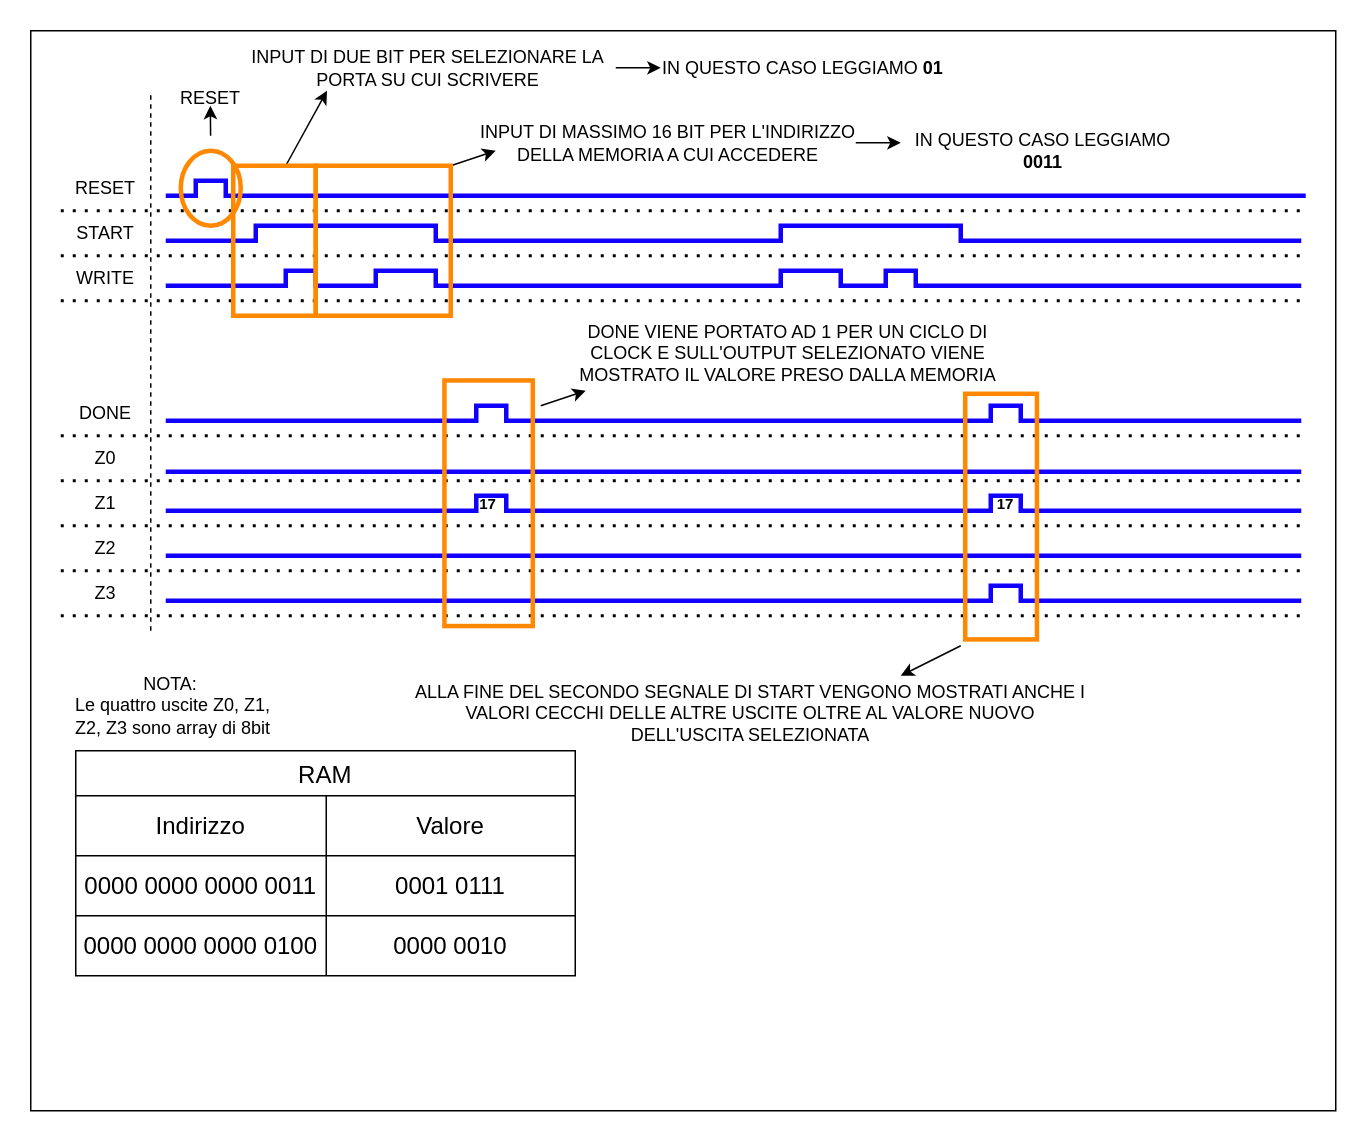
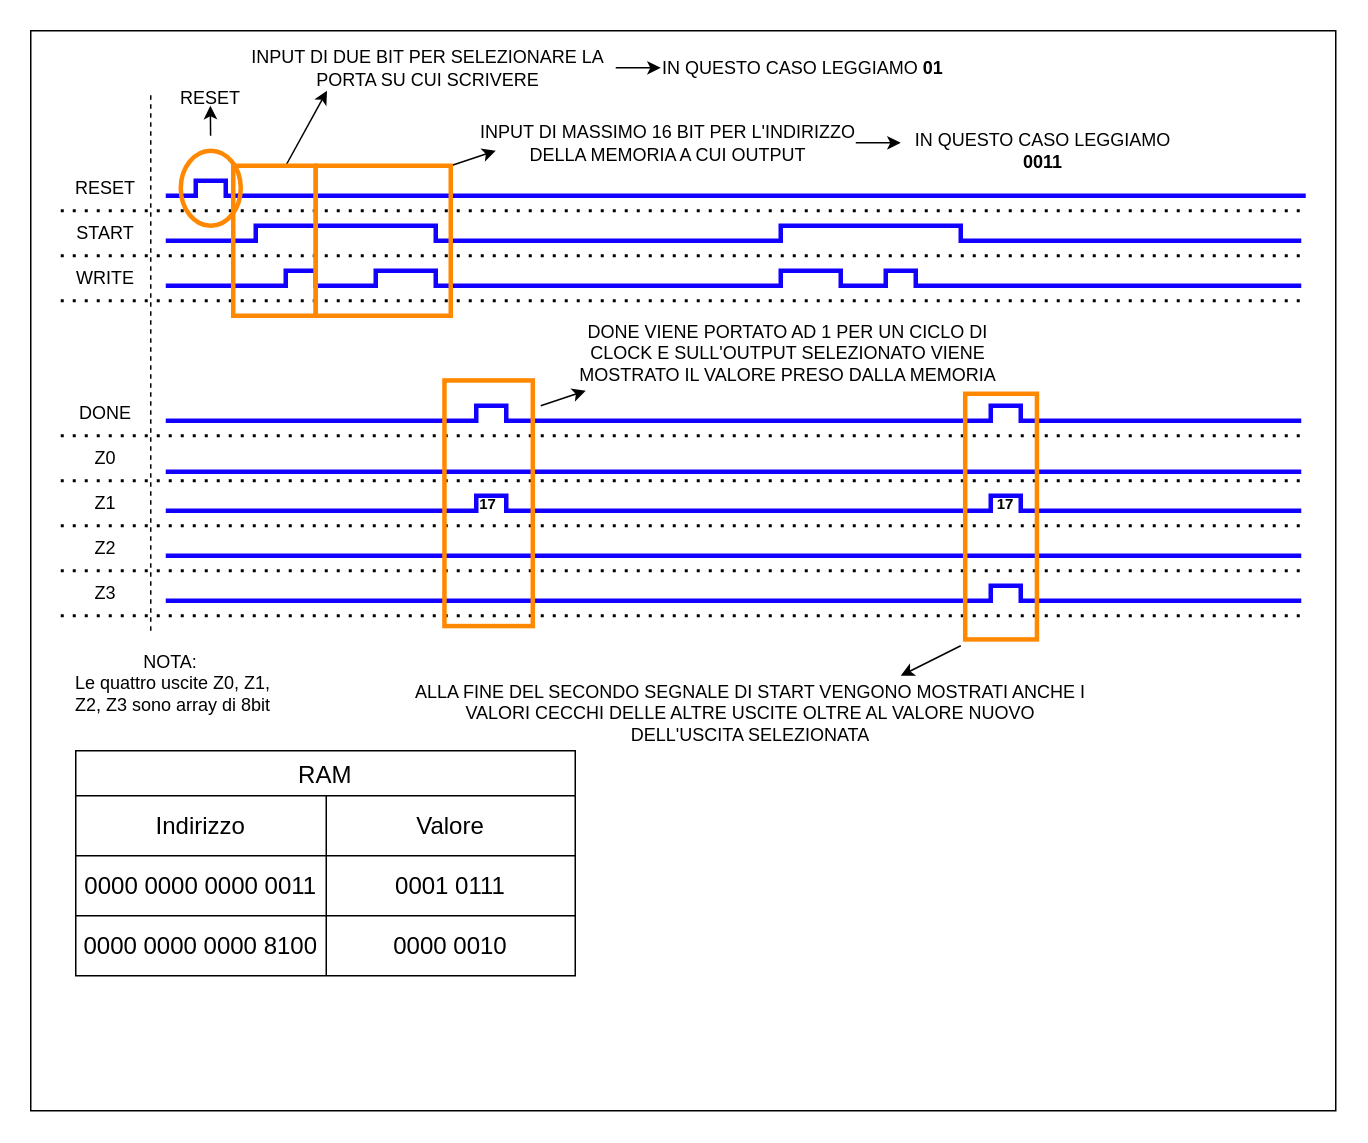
(668, 143) -> (668, 143)
(173, 706) -> (173, 683)
(201, 946) -> (201, 946)
